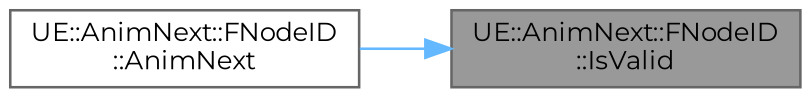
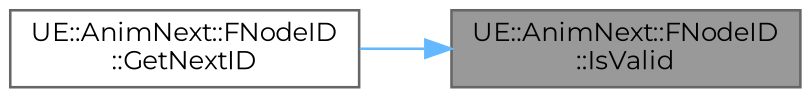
(185, 49) -> (185, 49)
